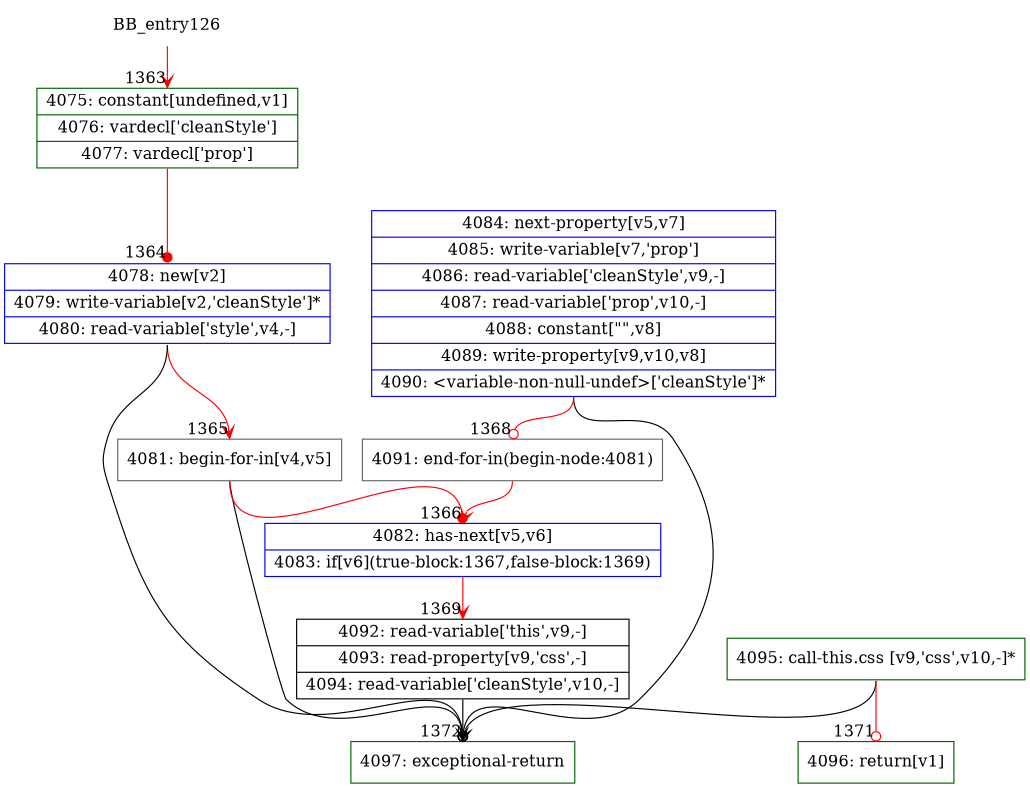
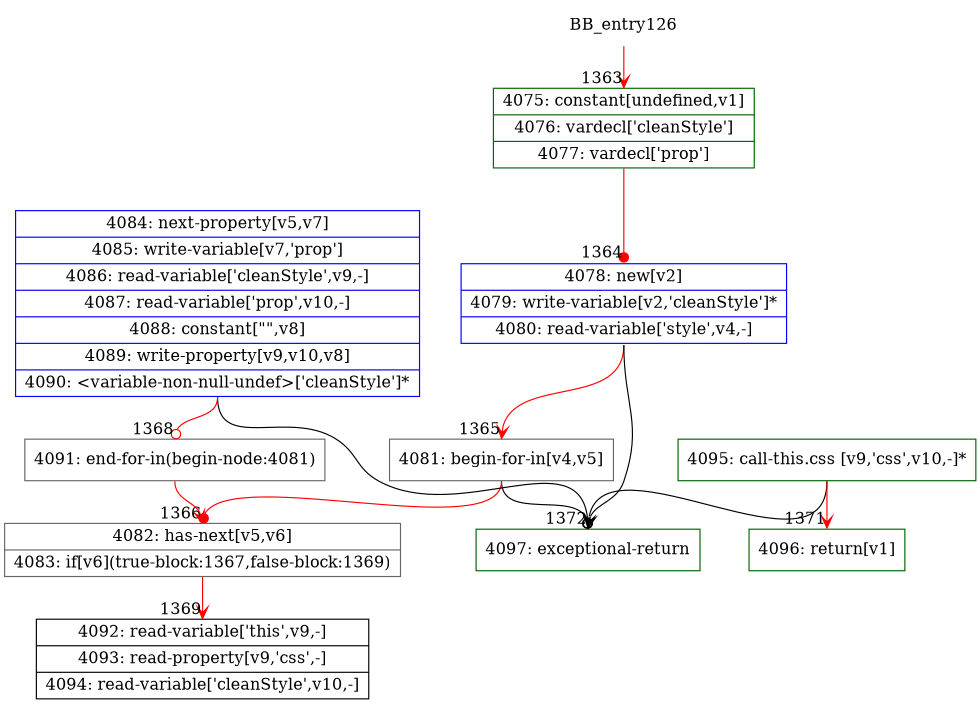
(463, 550) -> (203, 550)
(876, 706) -> (827, 503)
(463, 714) -> none
